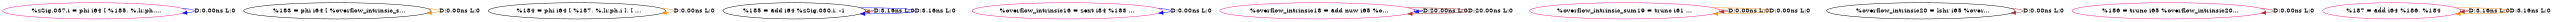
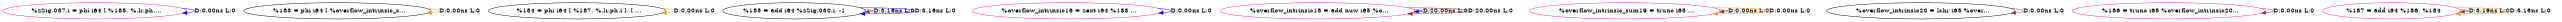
(1067, 11) -> (1067, 11)
(1625, 11) -> (1625, 11)
